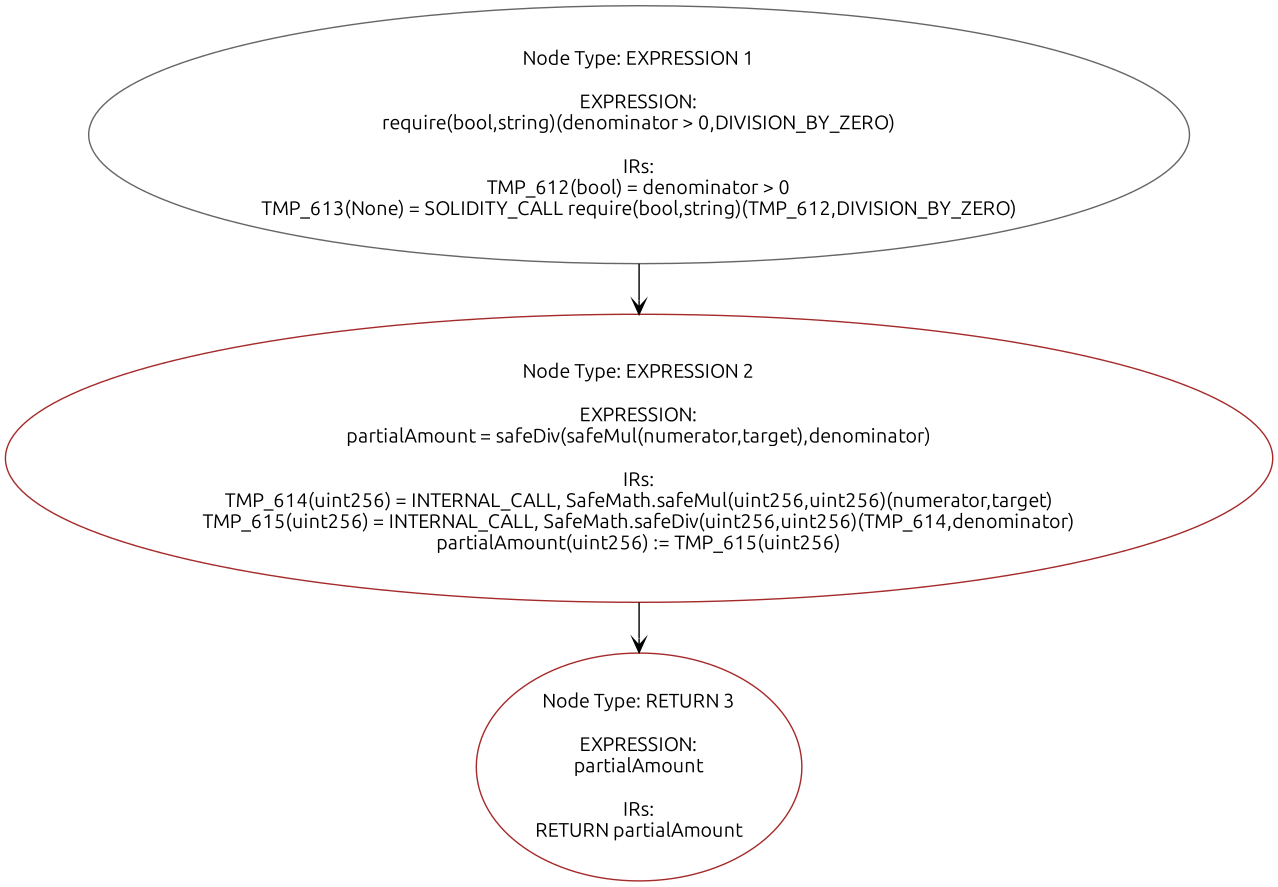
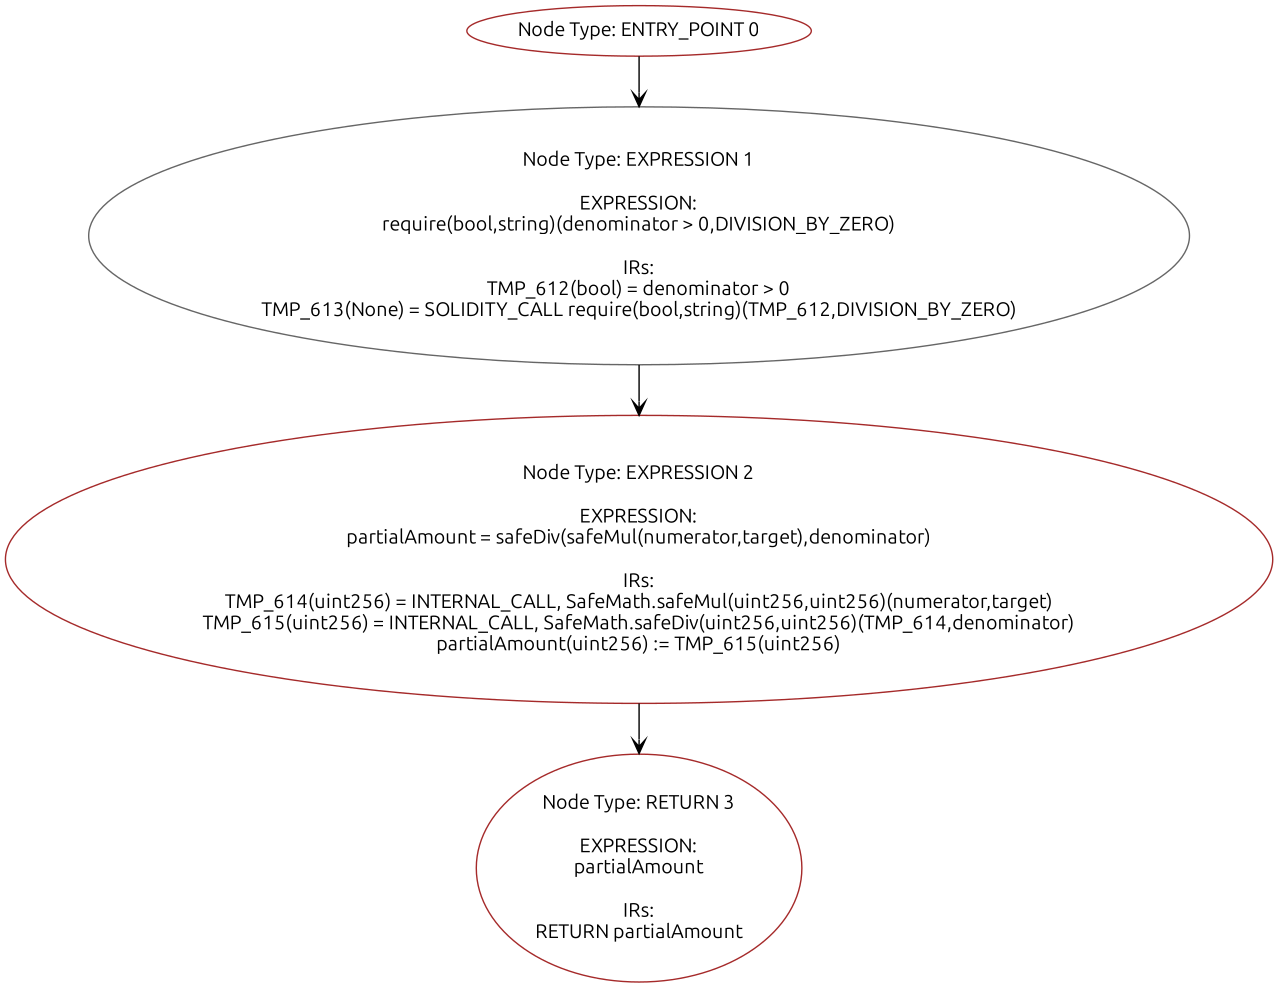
none -> (639, 31)
